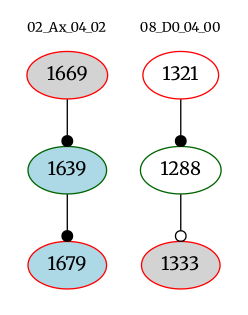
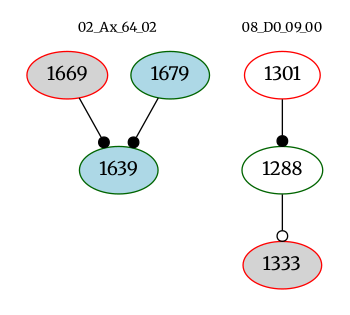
(67, 28) -> (118, 28)
(181, 28) -> (282, 28)
(181, 75) -> (282, 75)
(67, 213) -> (147, 118)
(67, 265) -> (170, 75)
